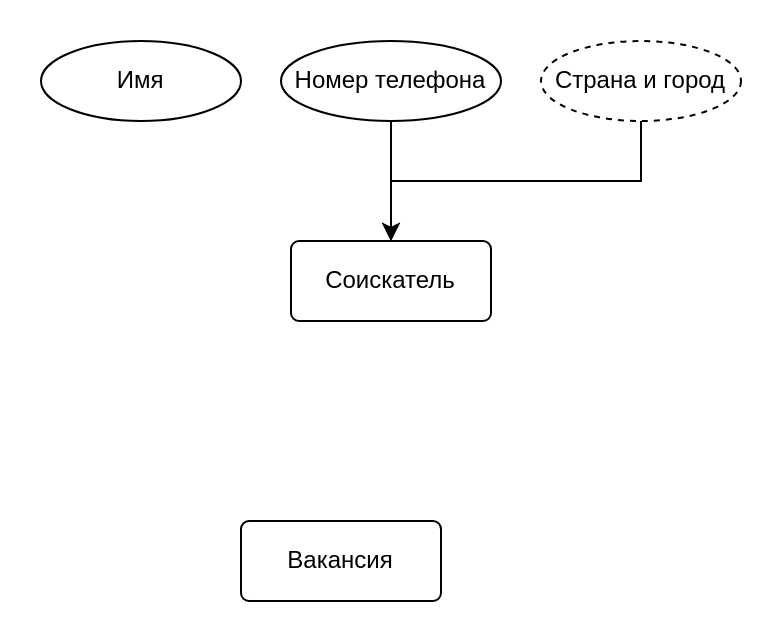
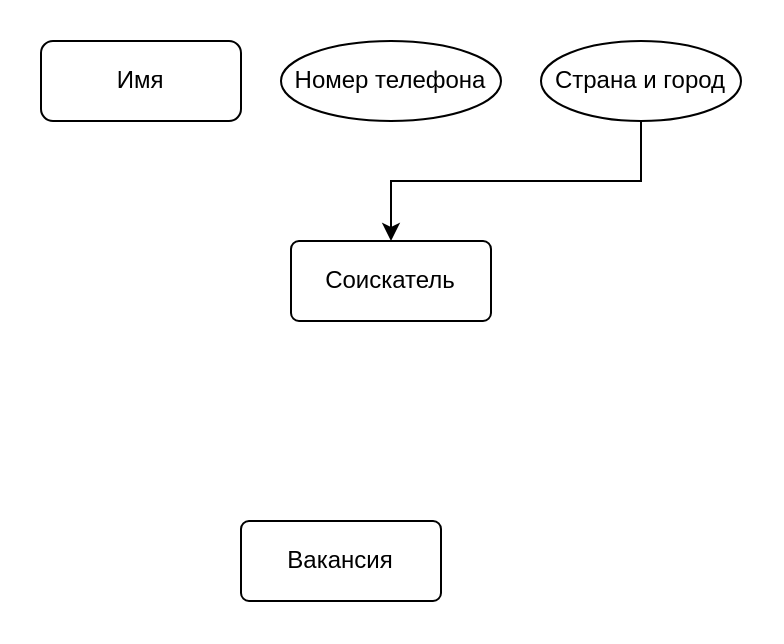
(141, 81) -> (141, 81)
(641, 81) -> (641, 81)
(391, 149) -> none
